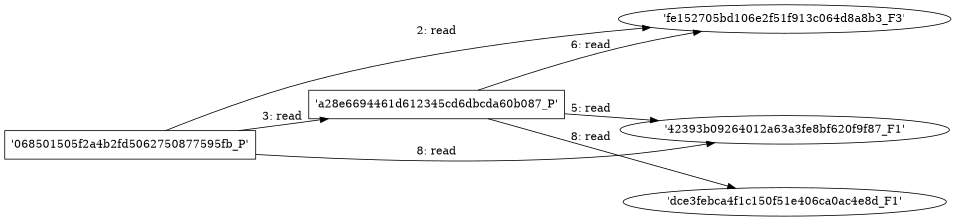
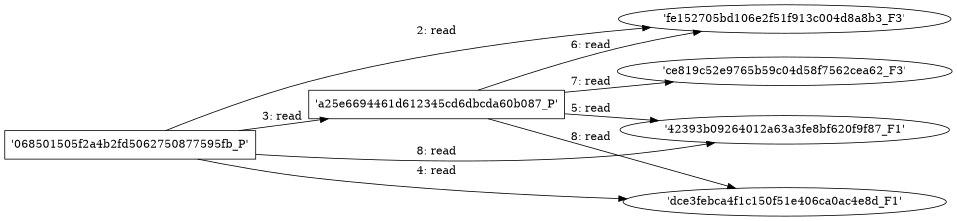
(785, 19) -> (785, 19)
none -> (785, 71)
(437, 104) -> (437, 104)
none -> (407, 187)
